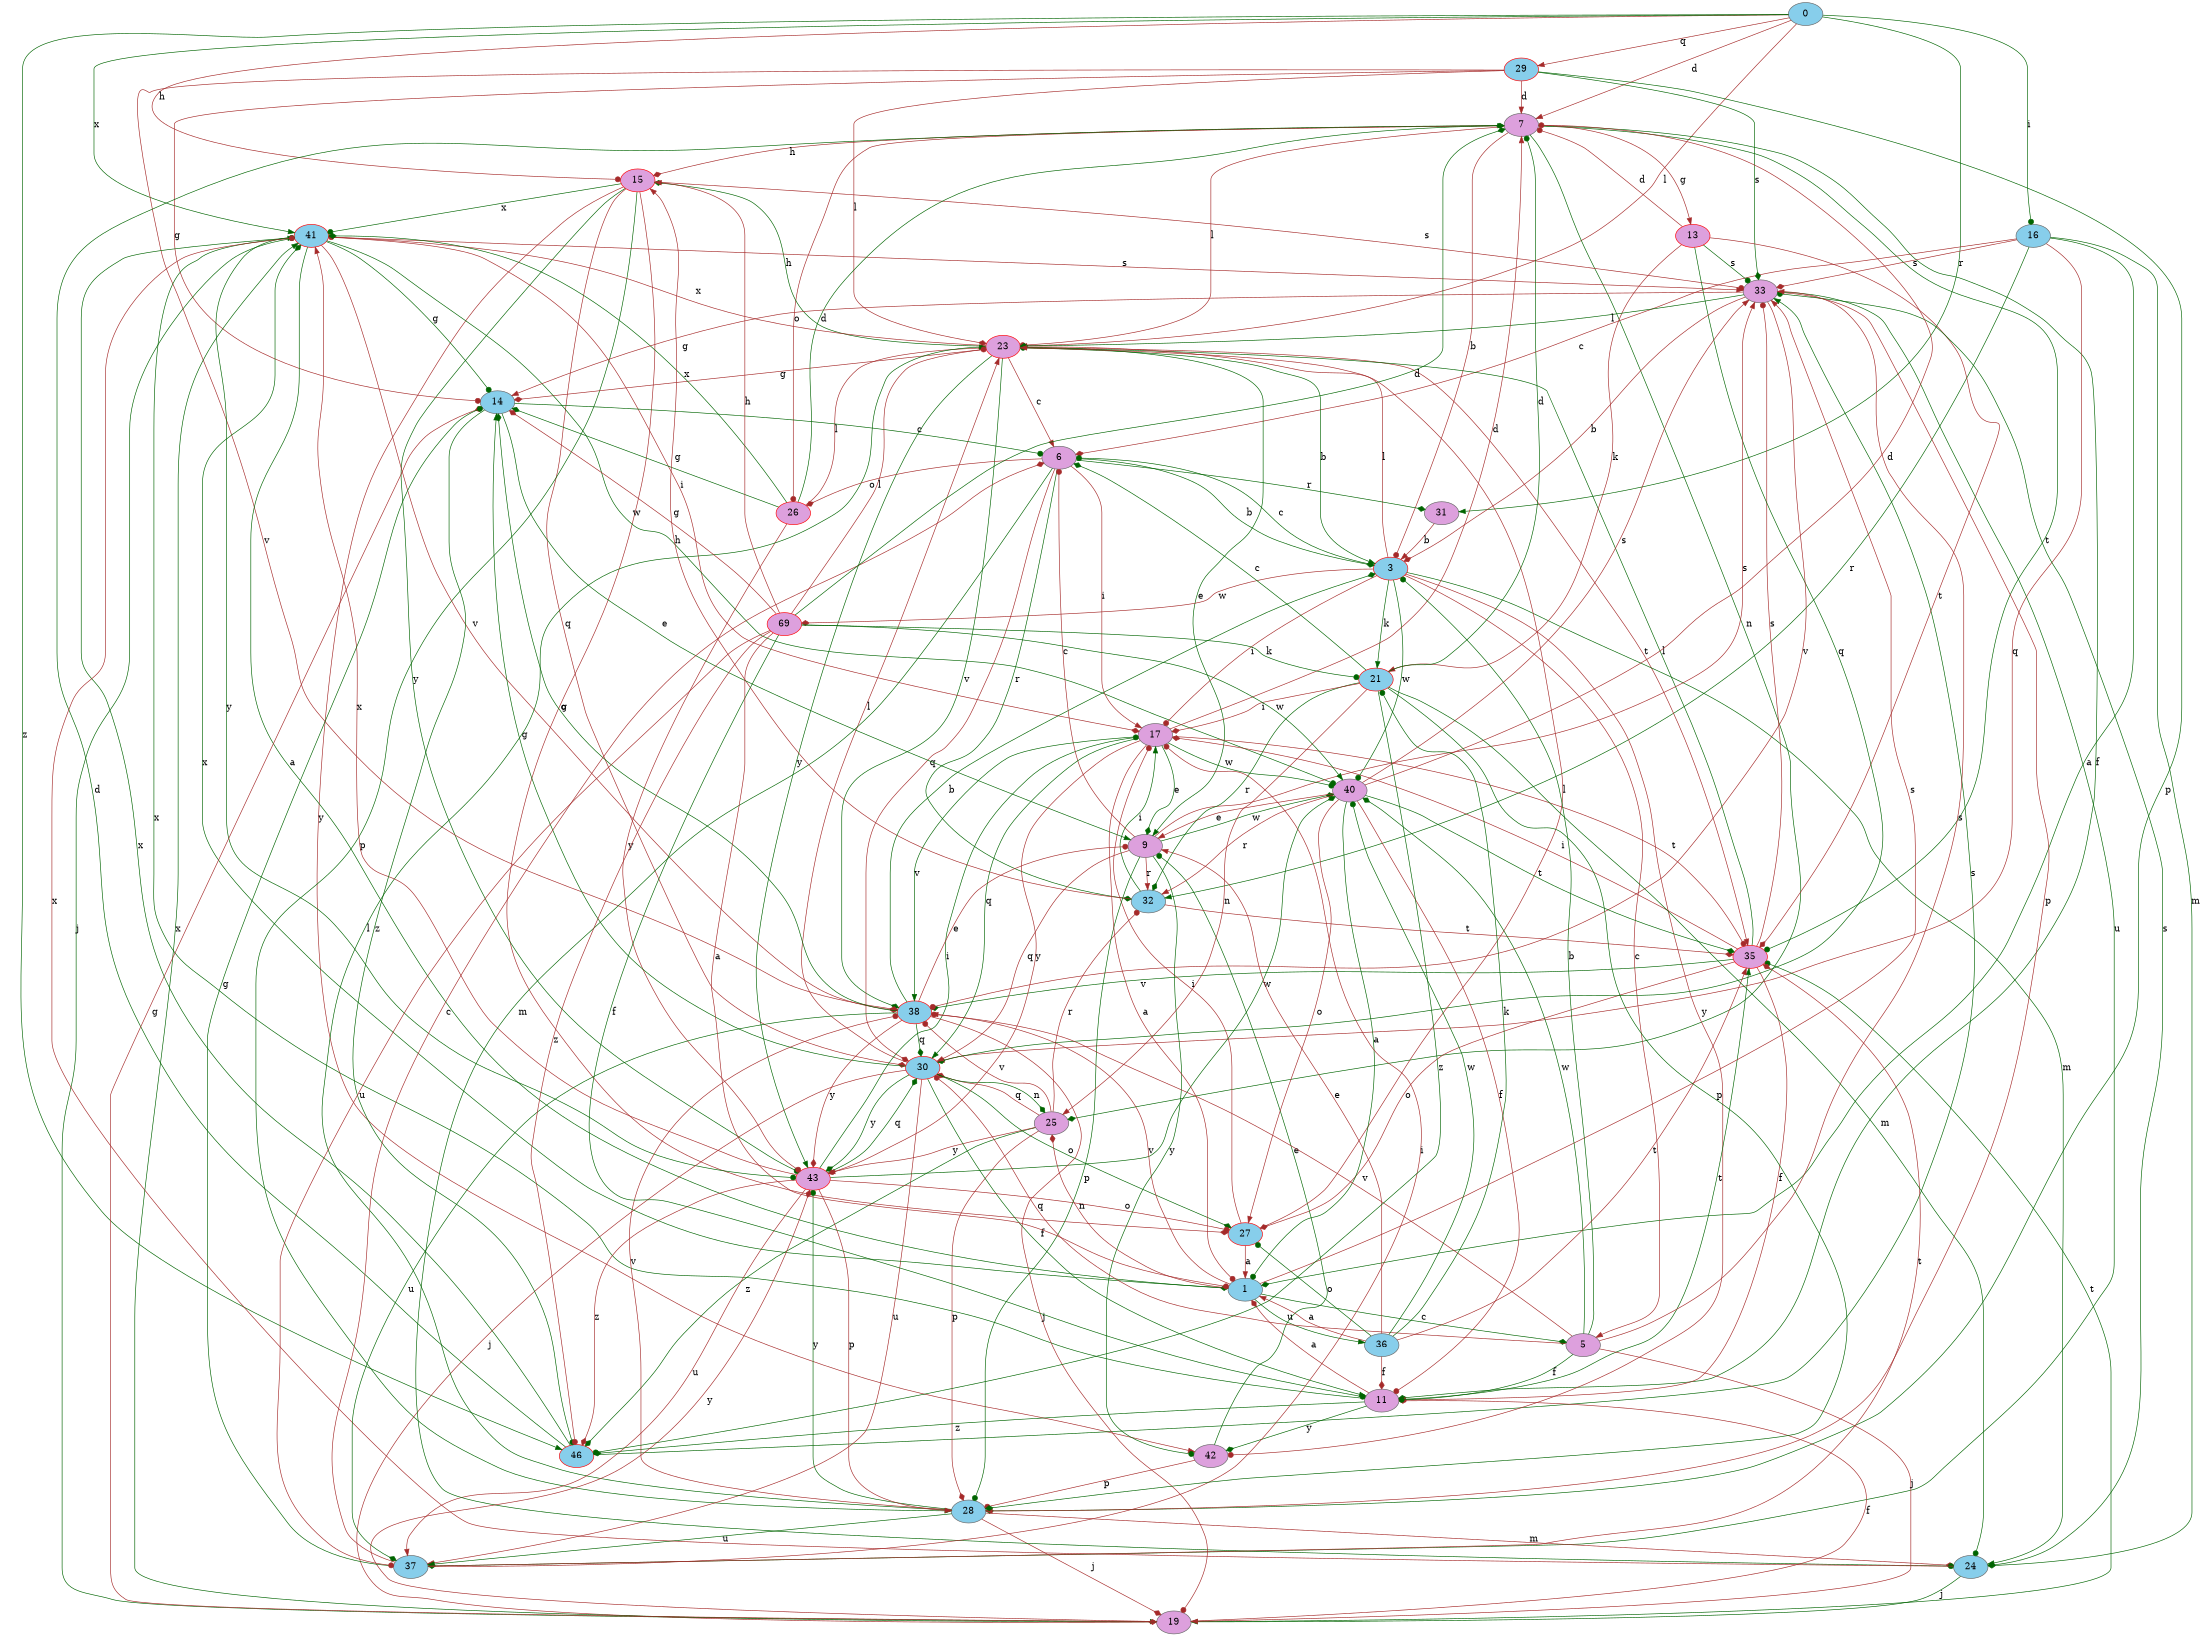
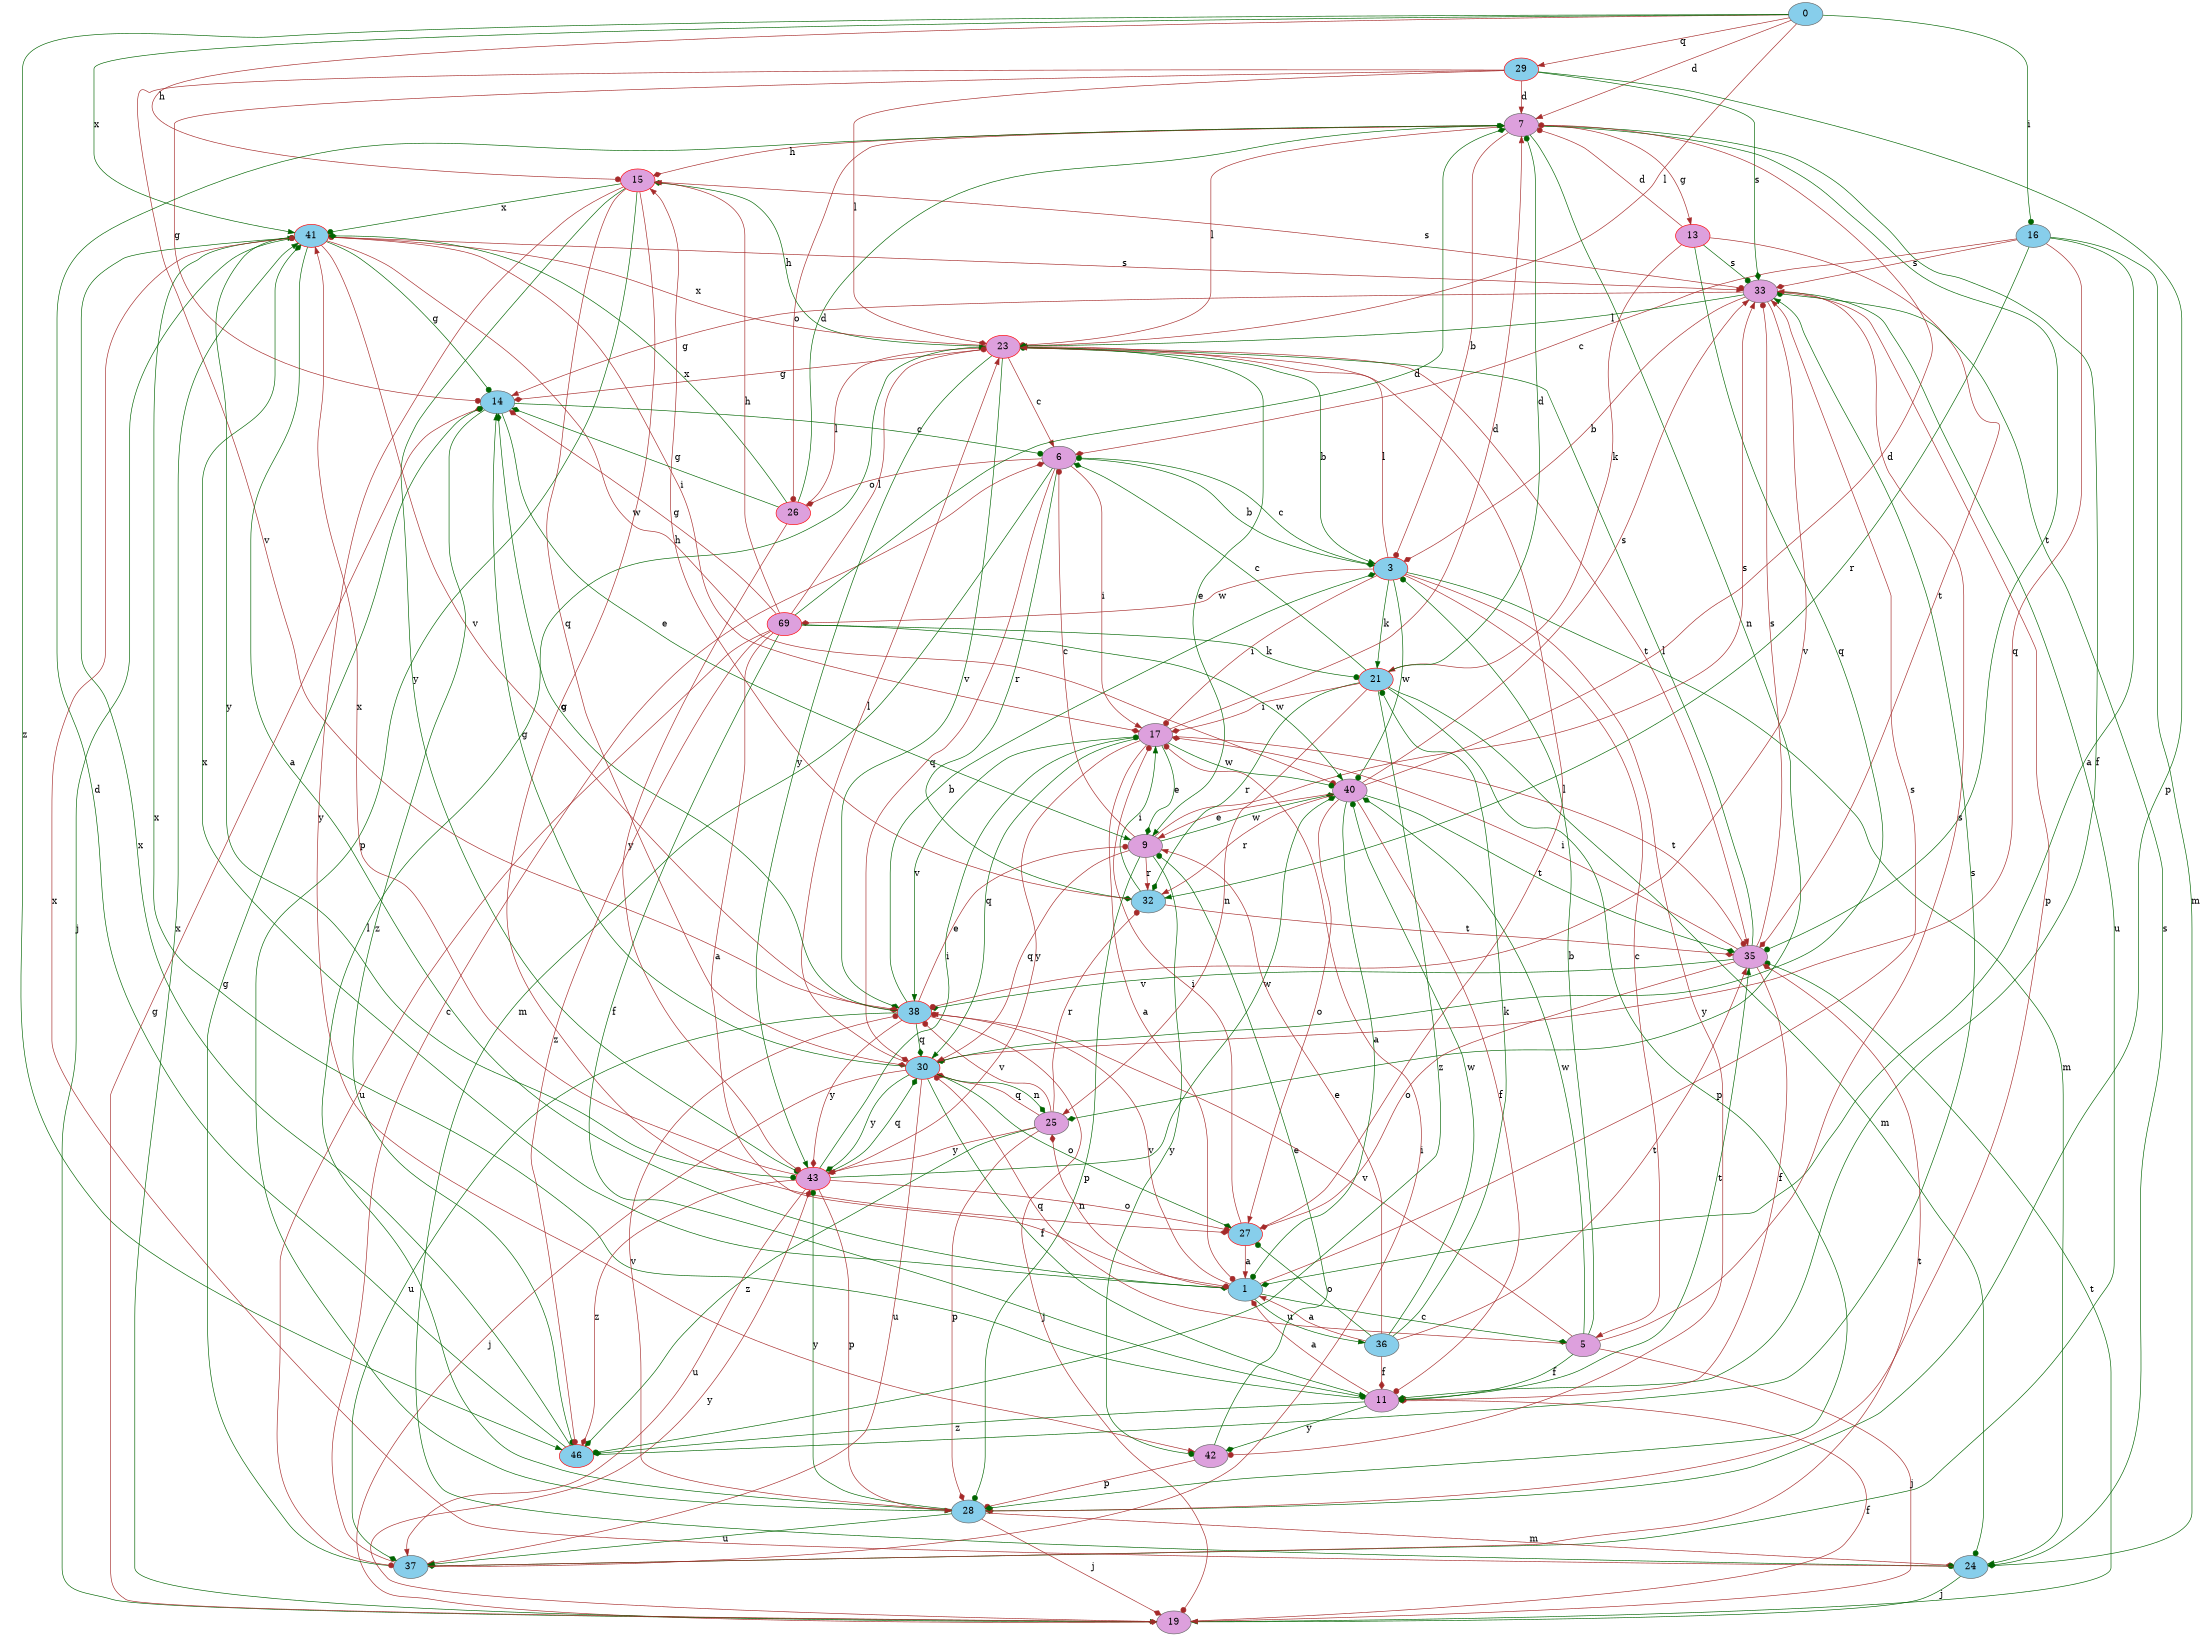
(1442, 513) -> none
(757, 632) -> (757, 632)
(1750, 957) -> (1750, 957)
